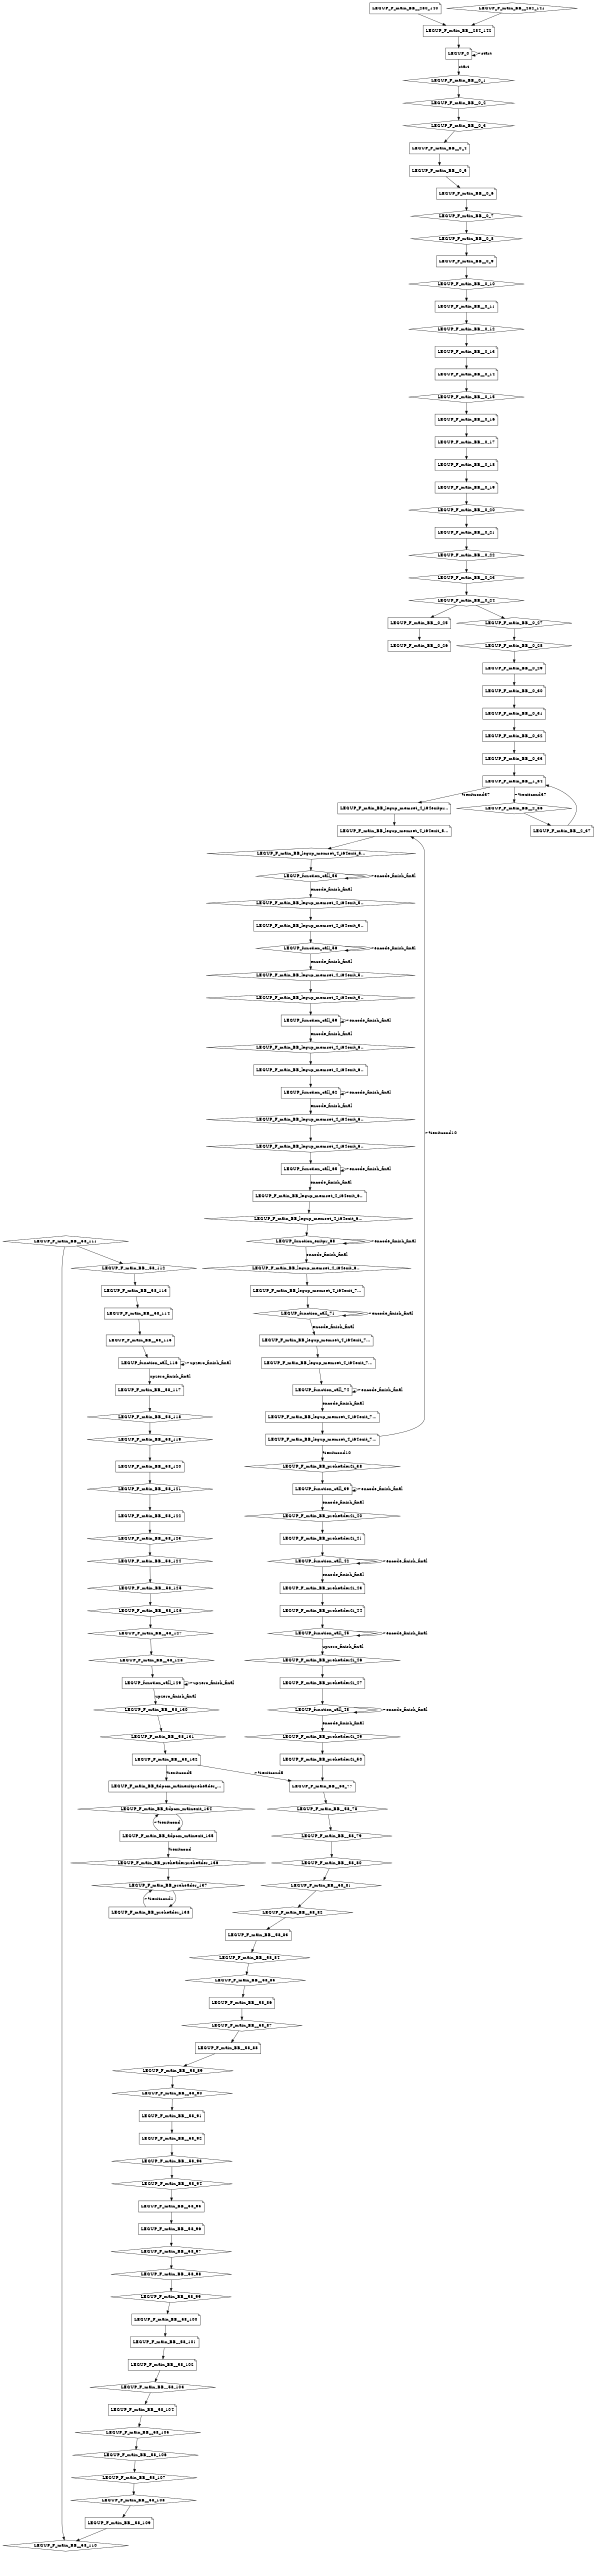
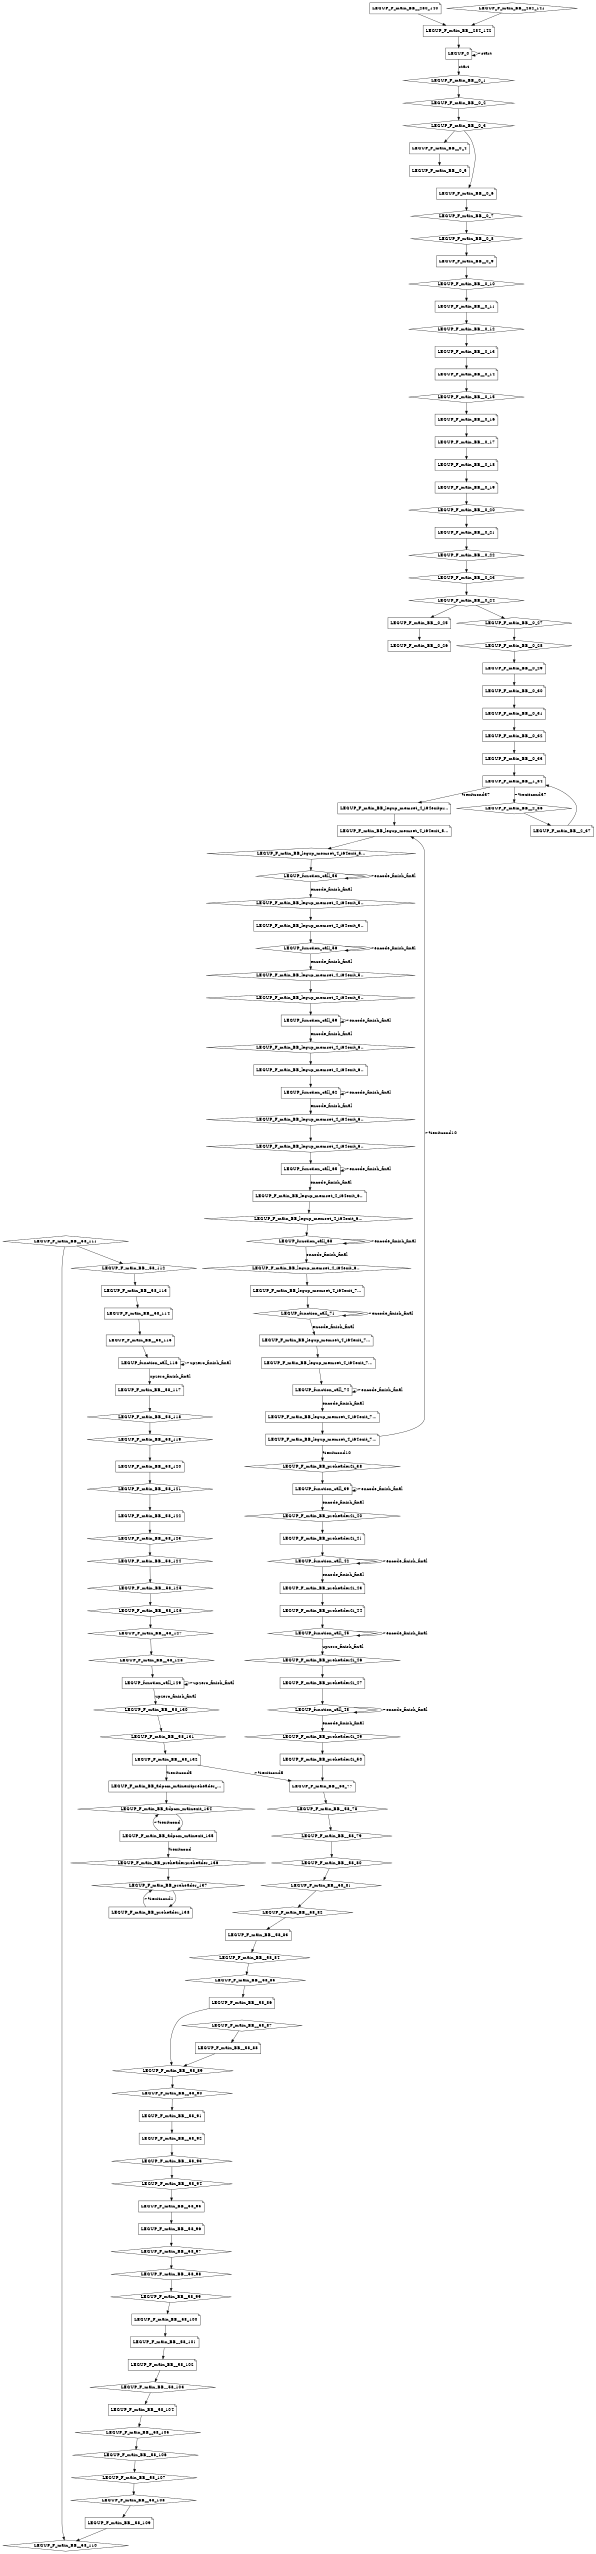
(452, 181) -> (475, 157)
(306, 1241) -> (306, 1241)
(242, 2013) -> (176, 2025)
